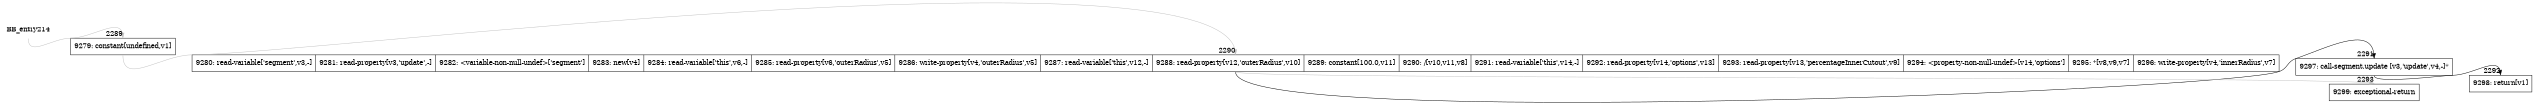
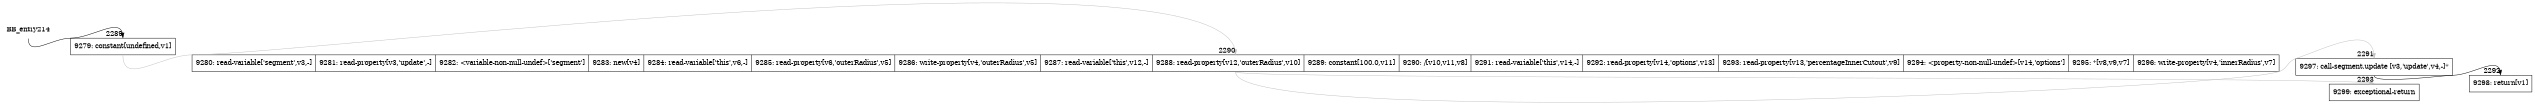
(74, 38) -> (74, 38)
(1811, 99) -> (1811, 99)
